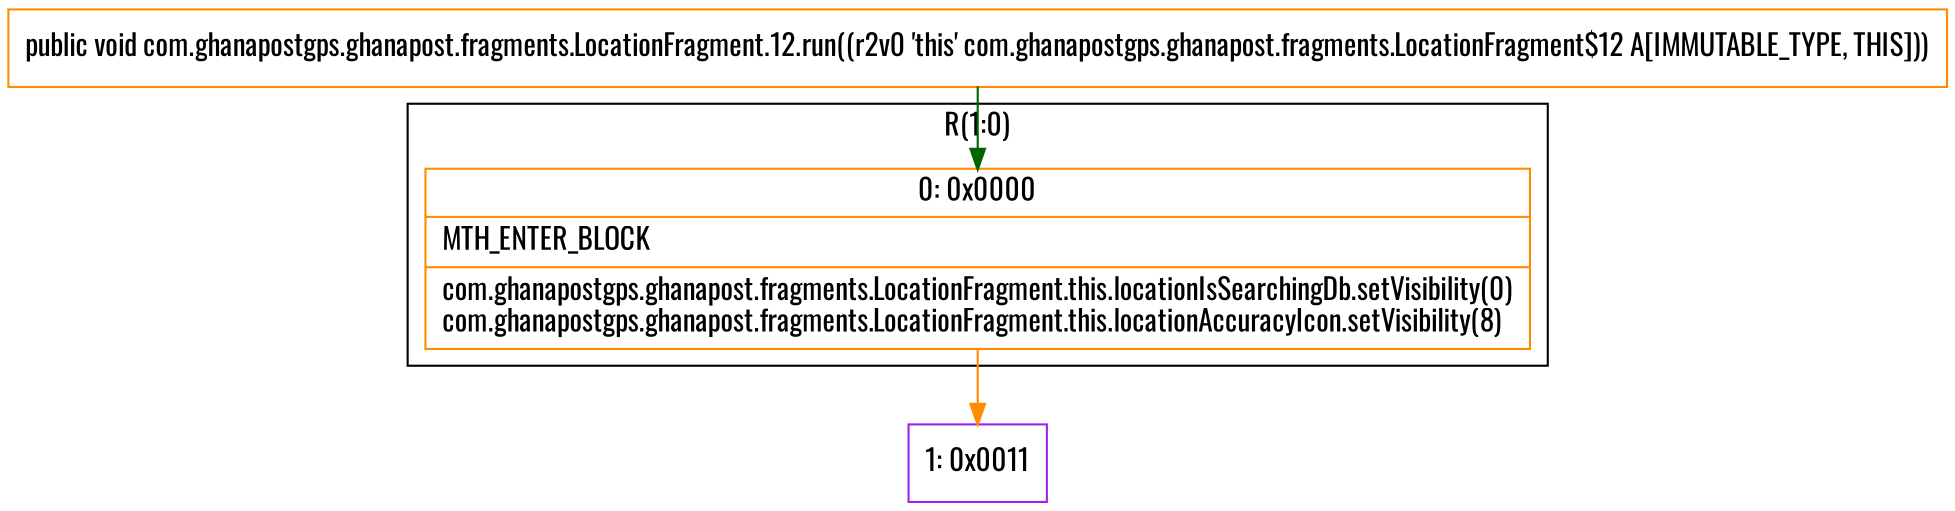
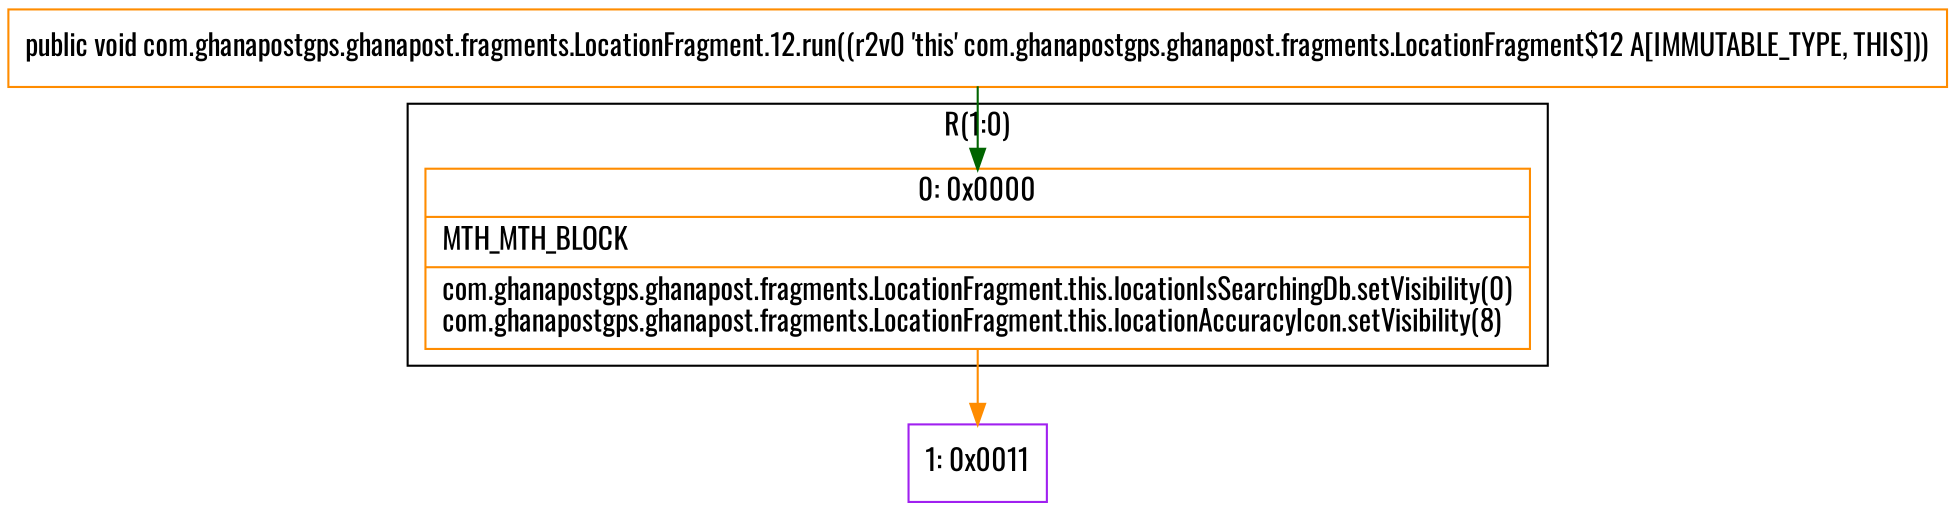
(547, 241) -> (535, 241)
